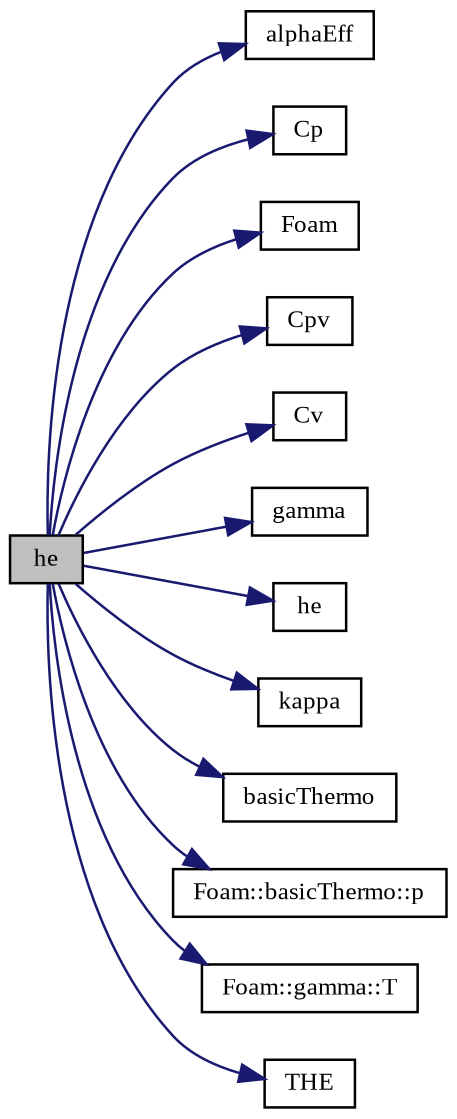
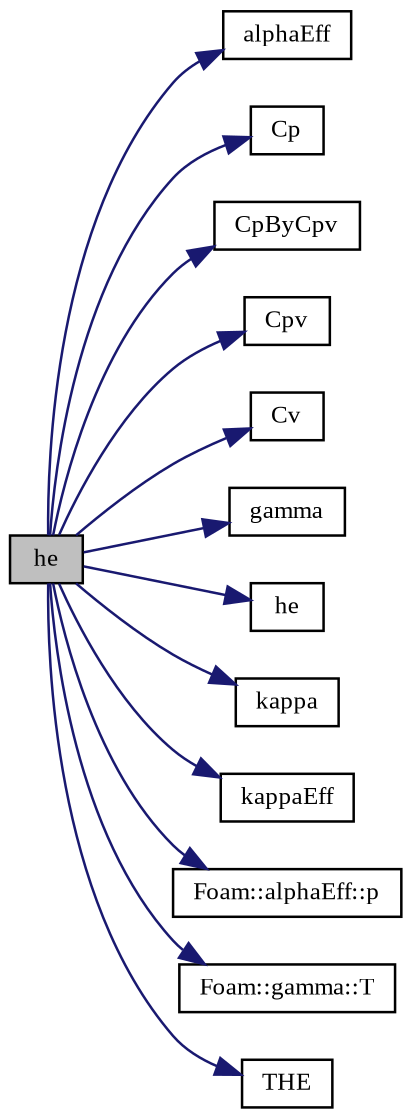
(310, 226) -> (287, 226)
(310, 798) -> (287, 798)
(310, 893) -> (287, 893)
